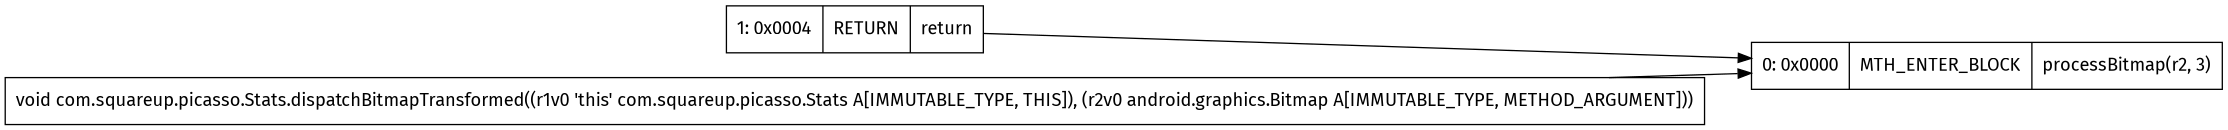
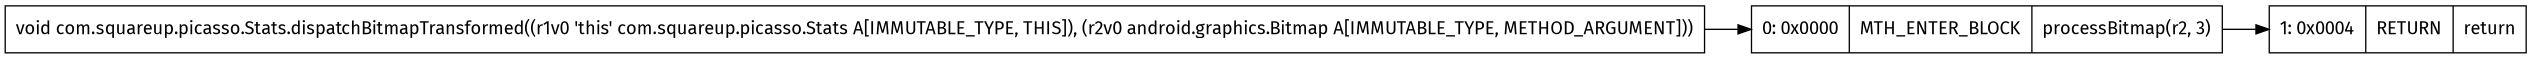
(1361, 46) -> (2239, 29)
